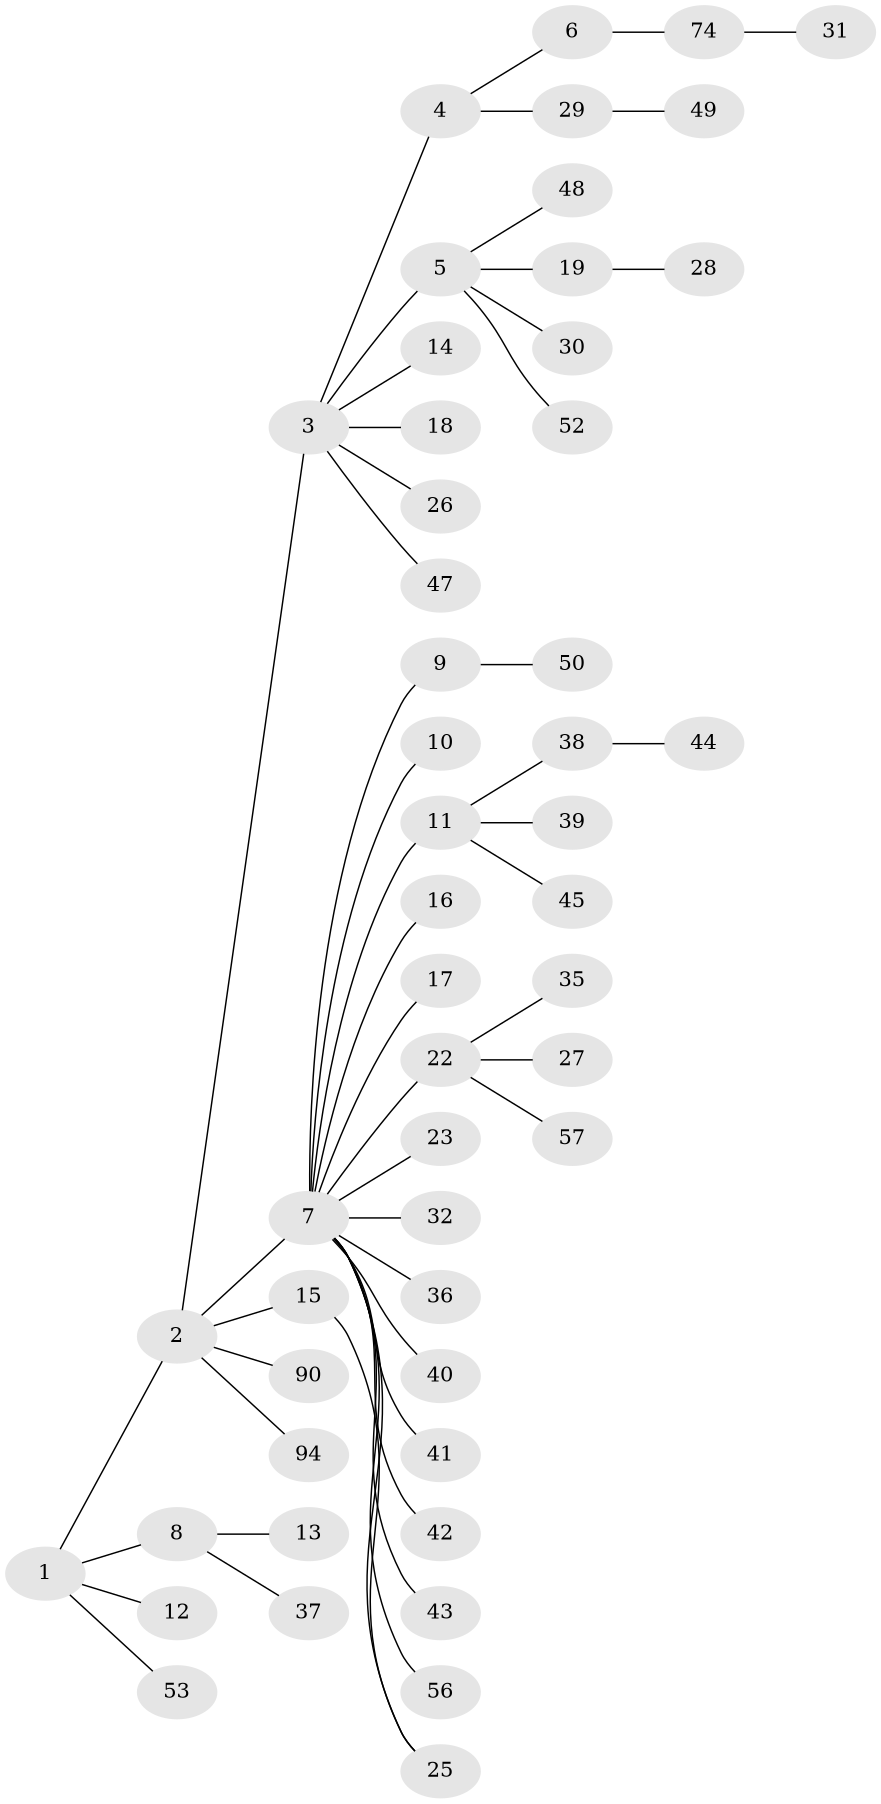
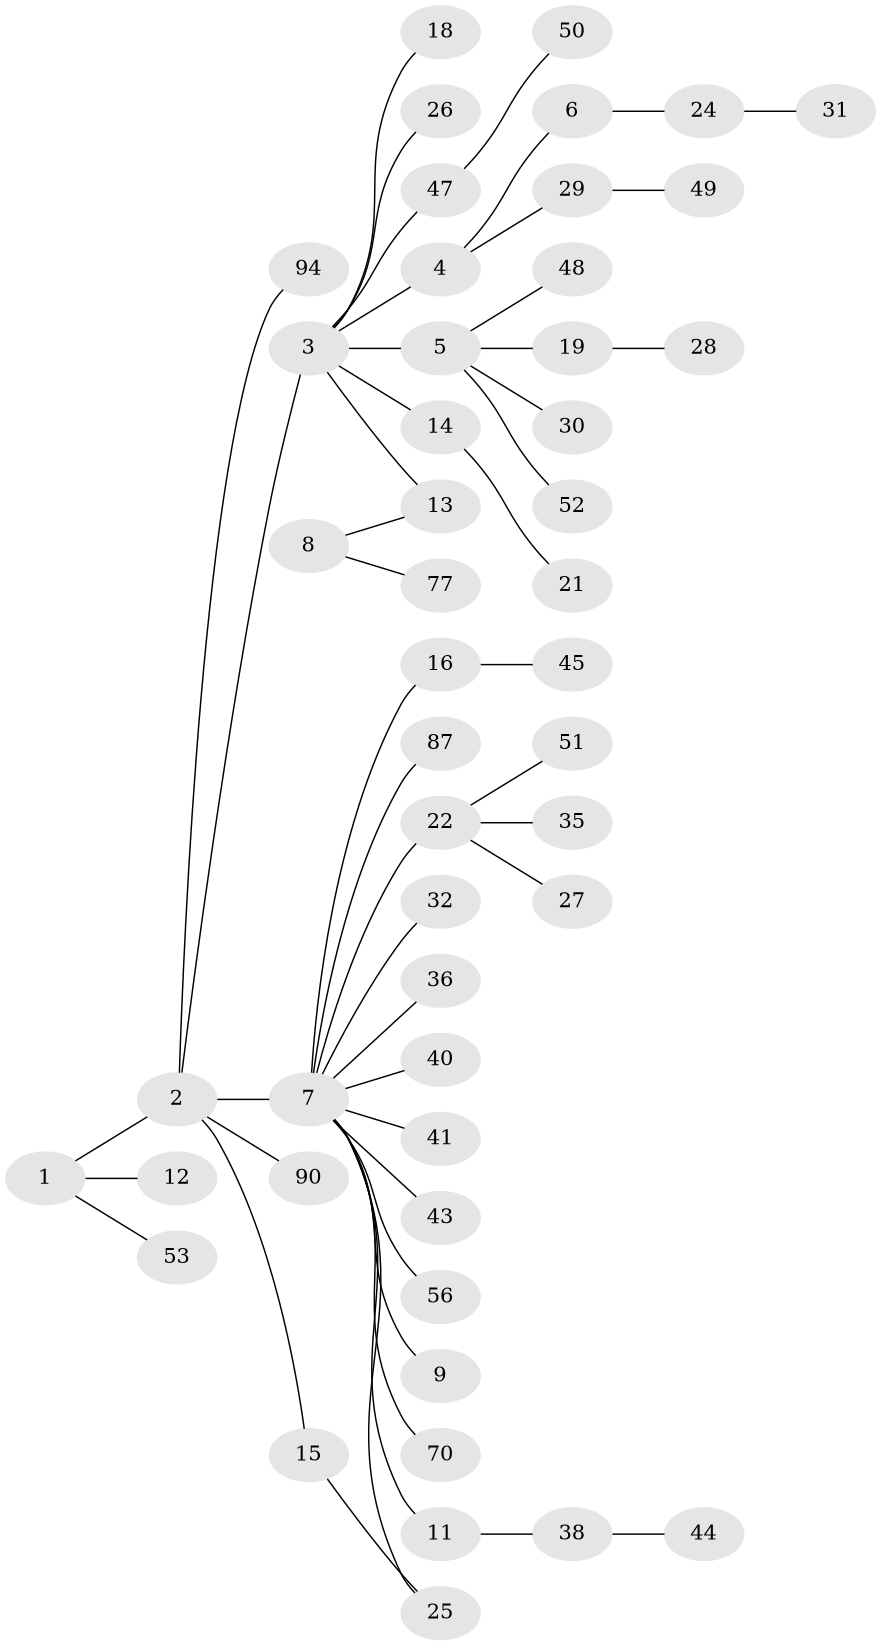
(704, 32) -> (704, 111)
none -> (371, 430)
none -> (572, 586)
(507, 665) -> (507, 111)
(441, 744) -> (441, 1455)
(572, 823) -> none
(507, 862) -> (507, 665)
(441, 981) -> (441, 744)
(441, 1139) -> none
(572, 1139) -> (572, 744)
(441, 1534) -> none
(111, 1554) -> none
(309, 1613) -> (441, 586)
